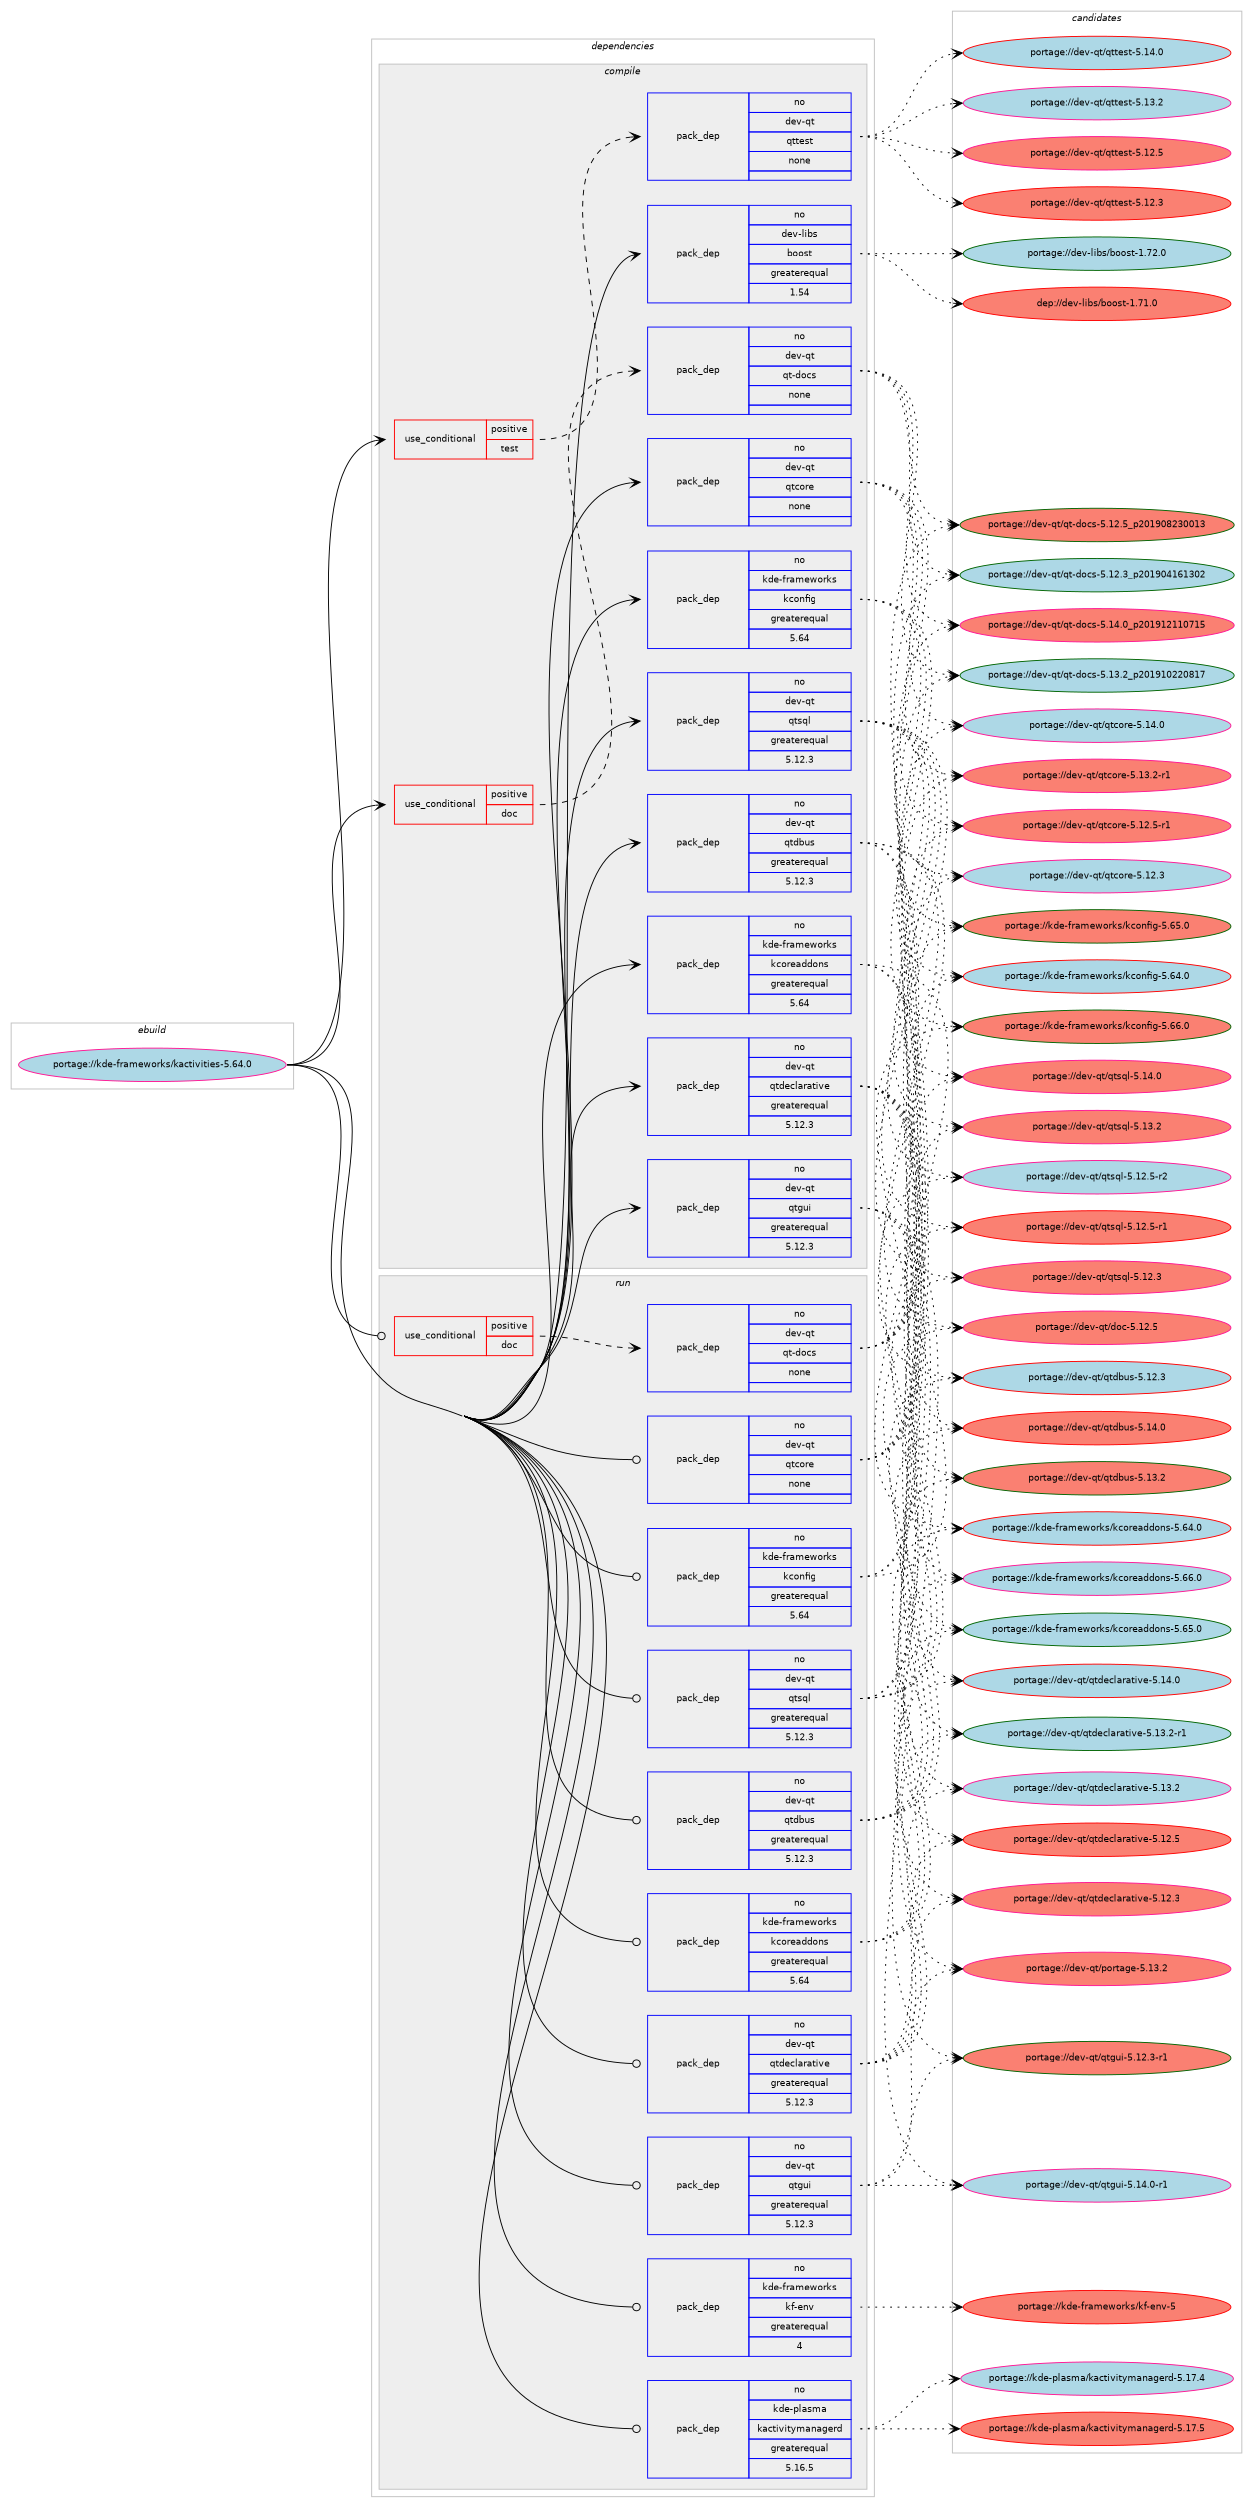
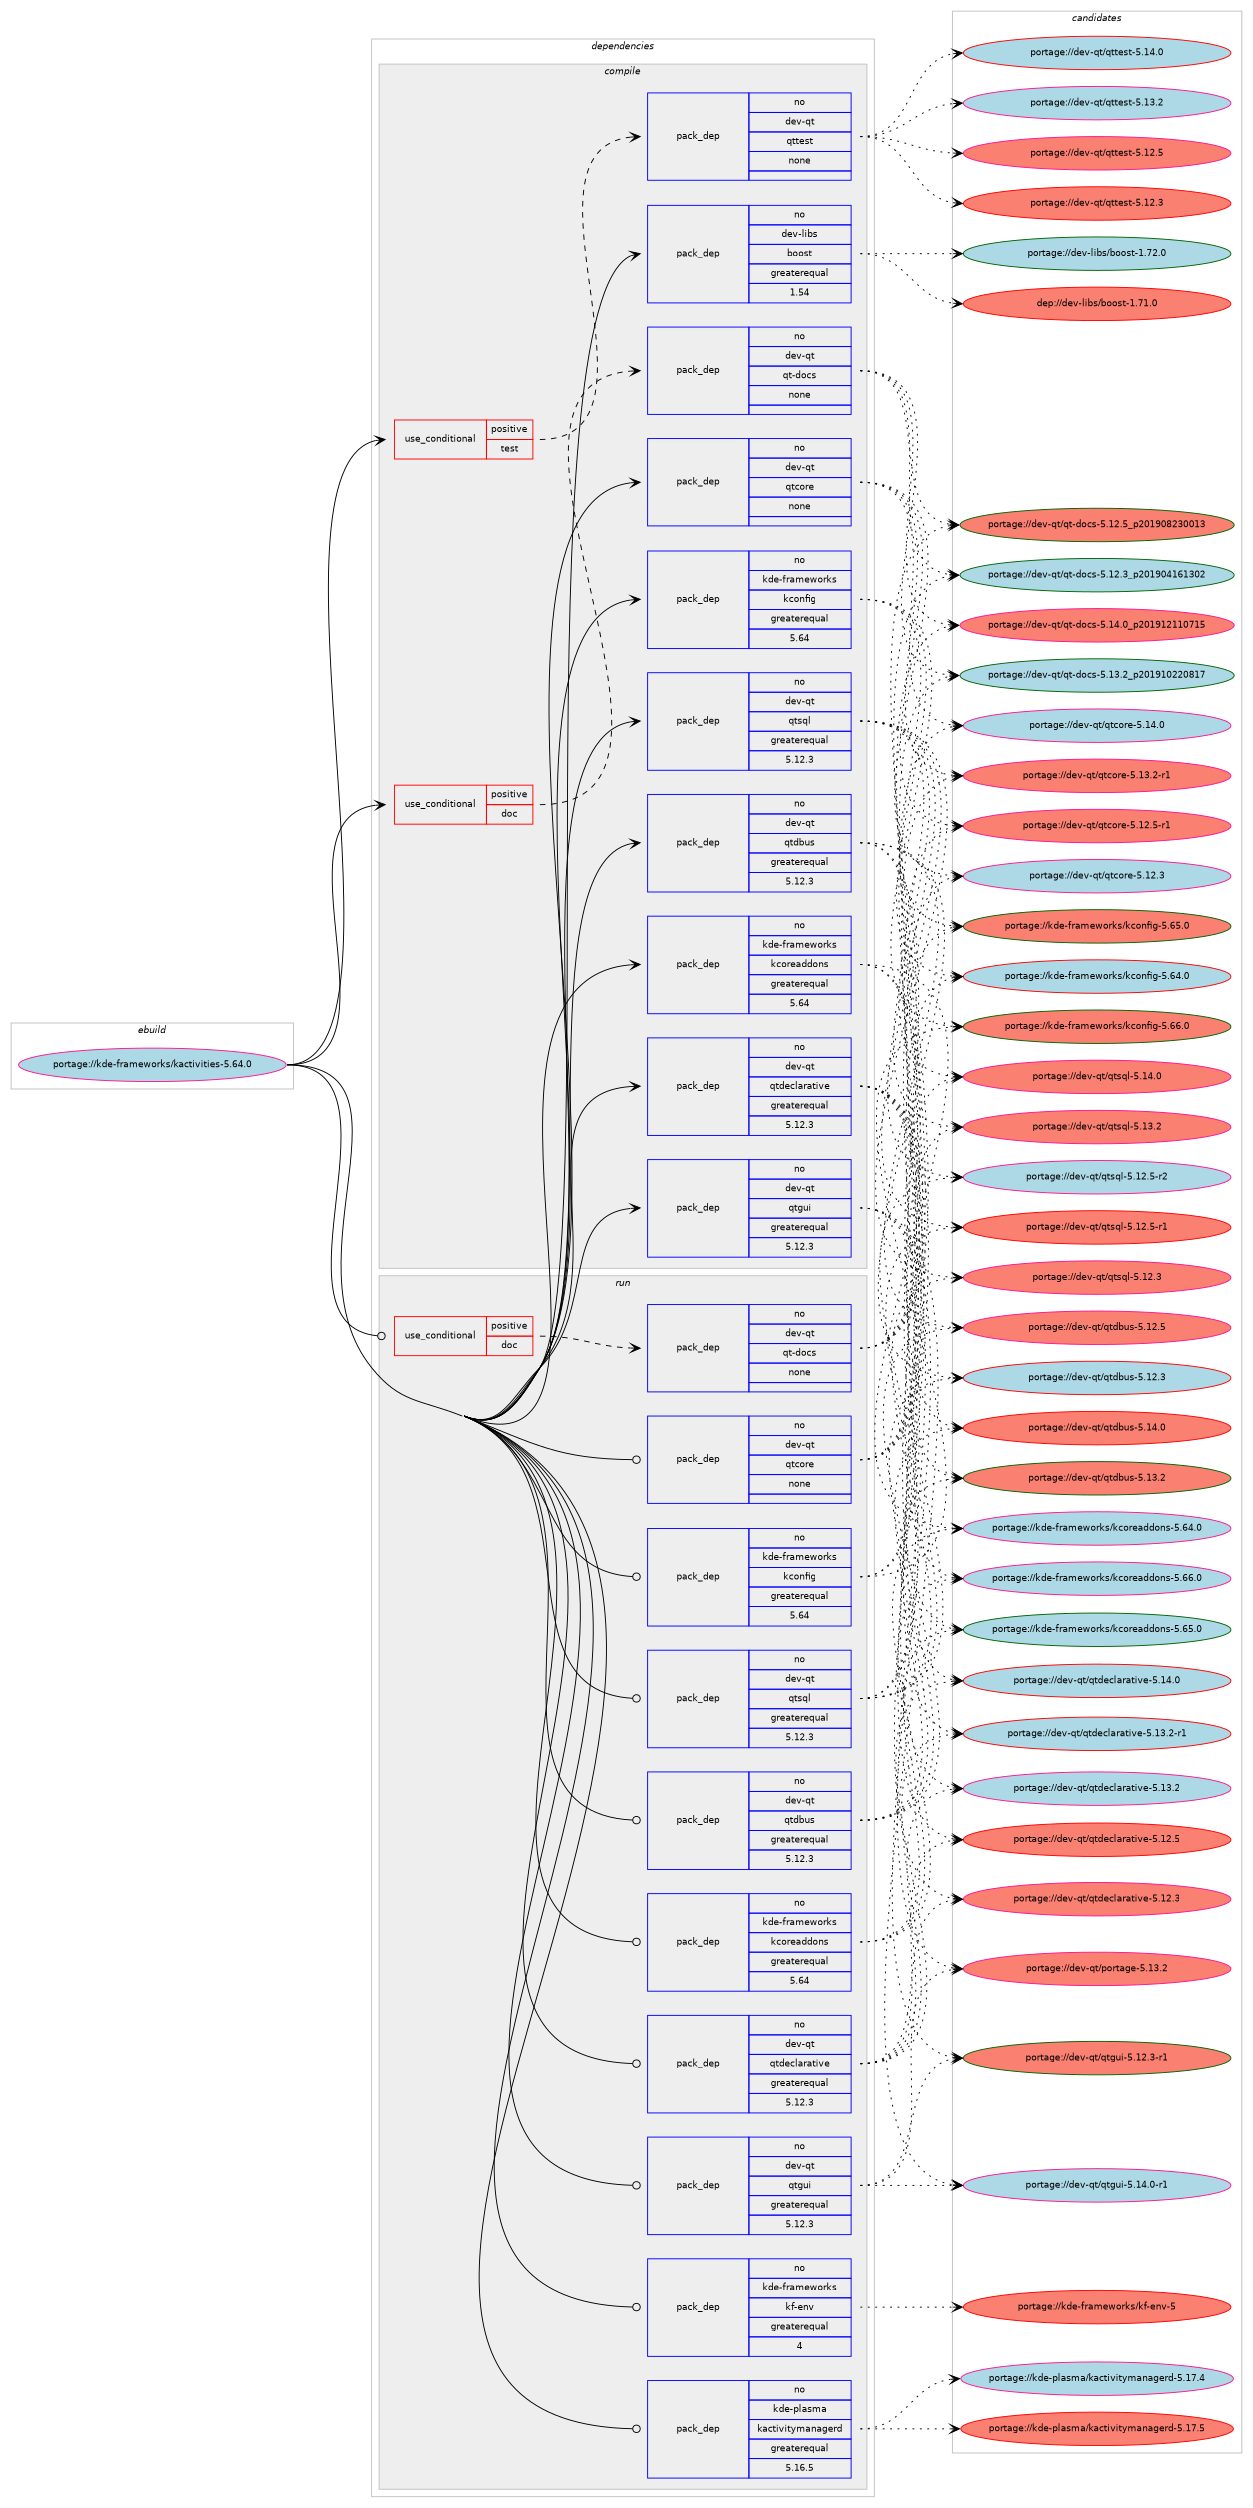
(1097, 1328) -> (1097, 1328)
(1097, 1528) -> (1097, 1528)
(1097, 1734) -> (1097, 1734)
